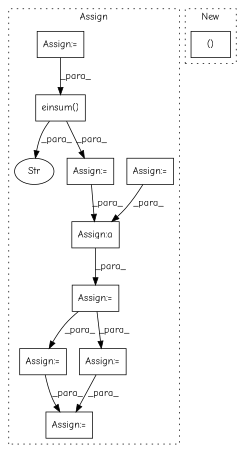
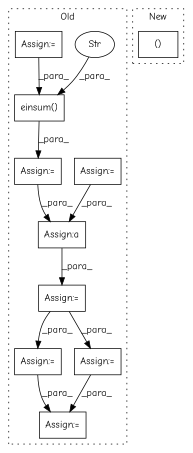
(94, 17) -> (68, 17)
(41, 135) -> (78, 75)
